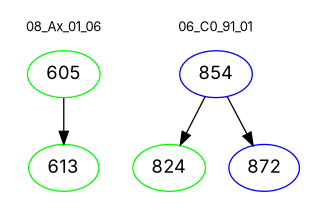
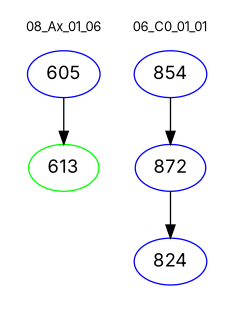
(216, 28) -> (170, 28)
(64, 74) -> (64, 74)
(196, 115) -> (170, 208)
(169, 168) -> (170, 262)
